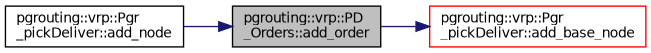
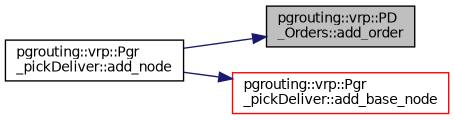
(398, 27) -> (201, 75)
